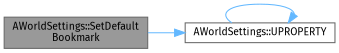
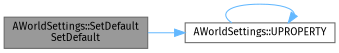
(76, 33) -> (76, 33)
